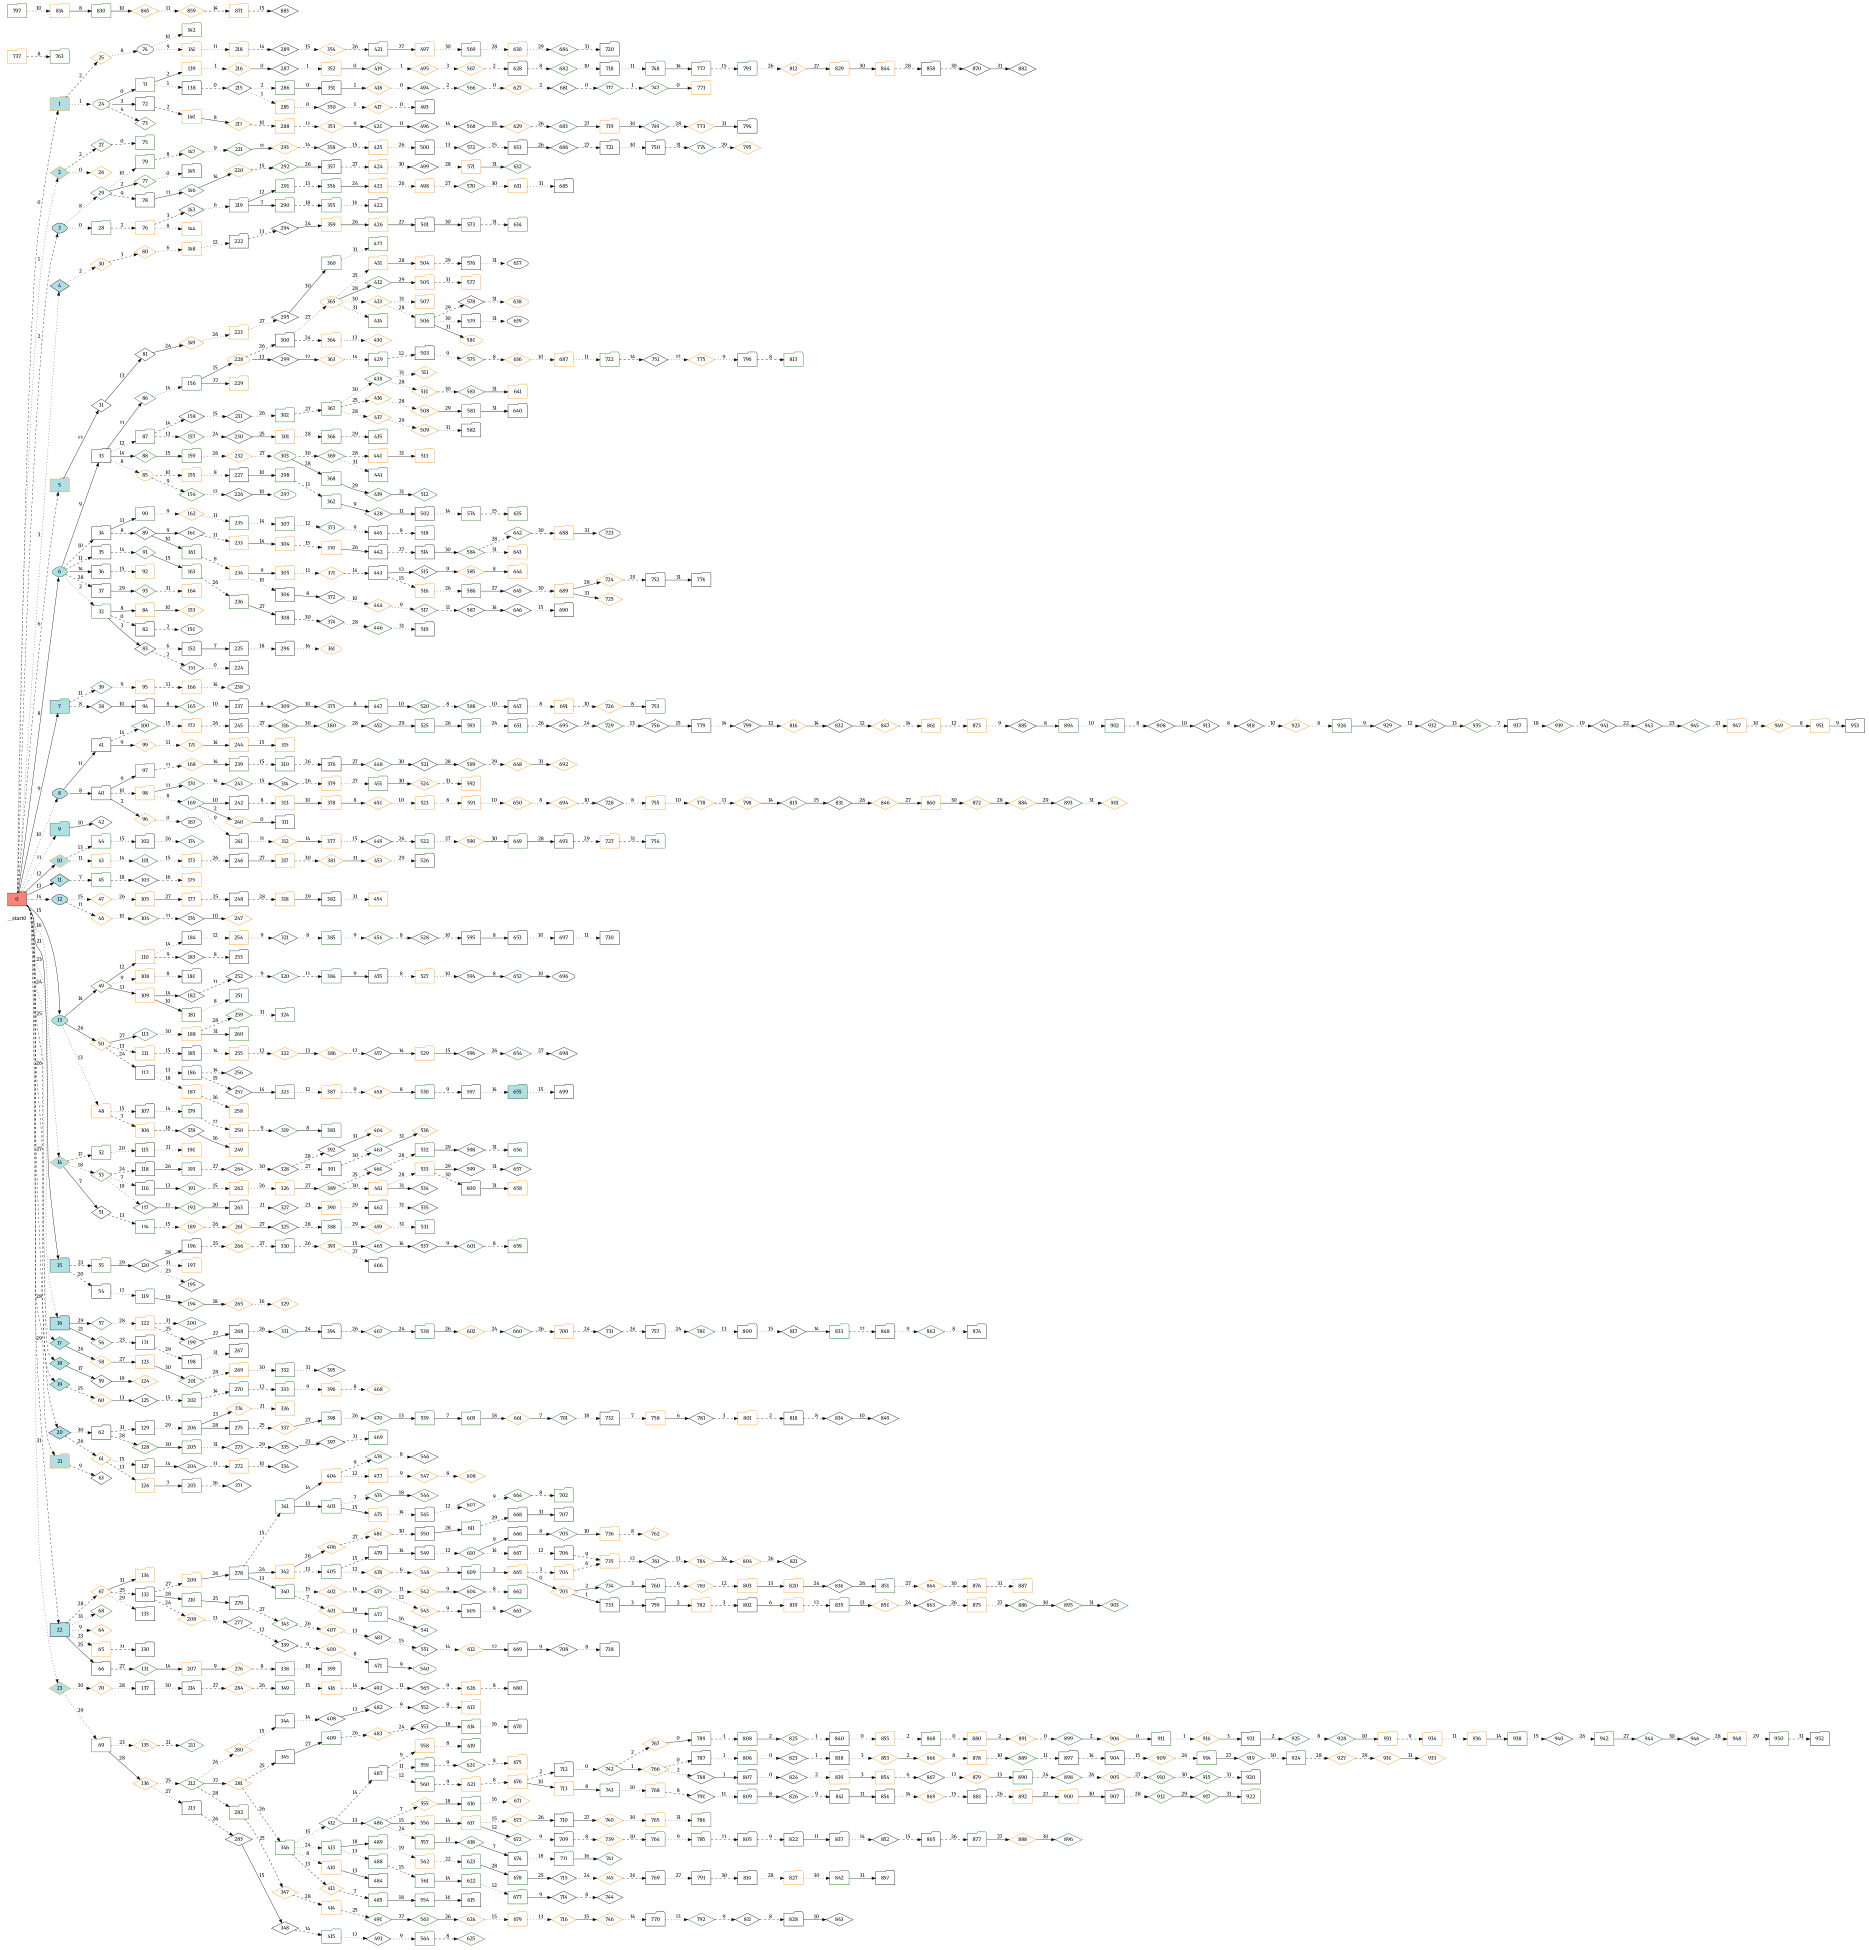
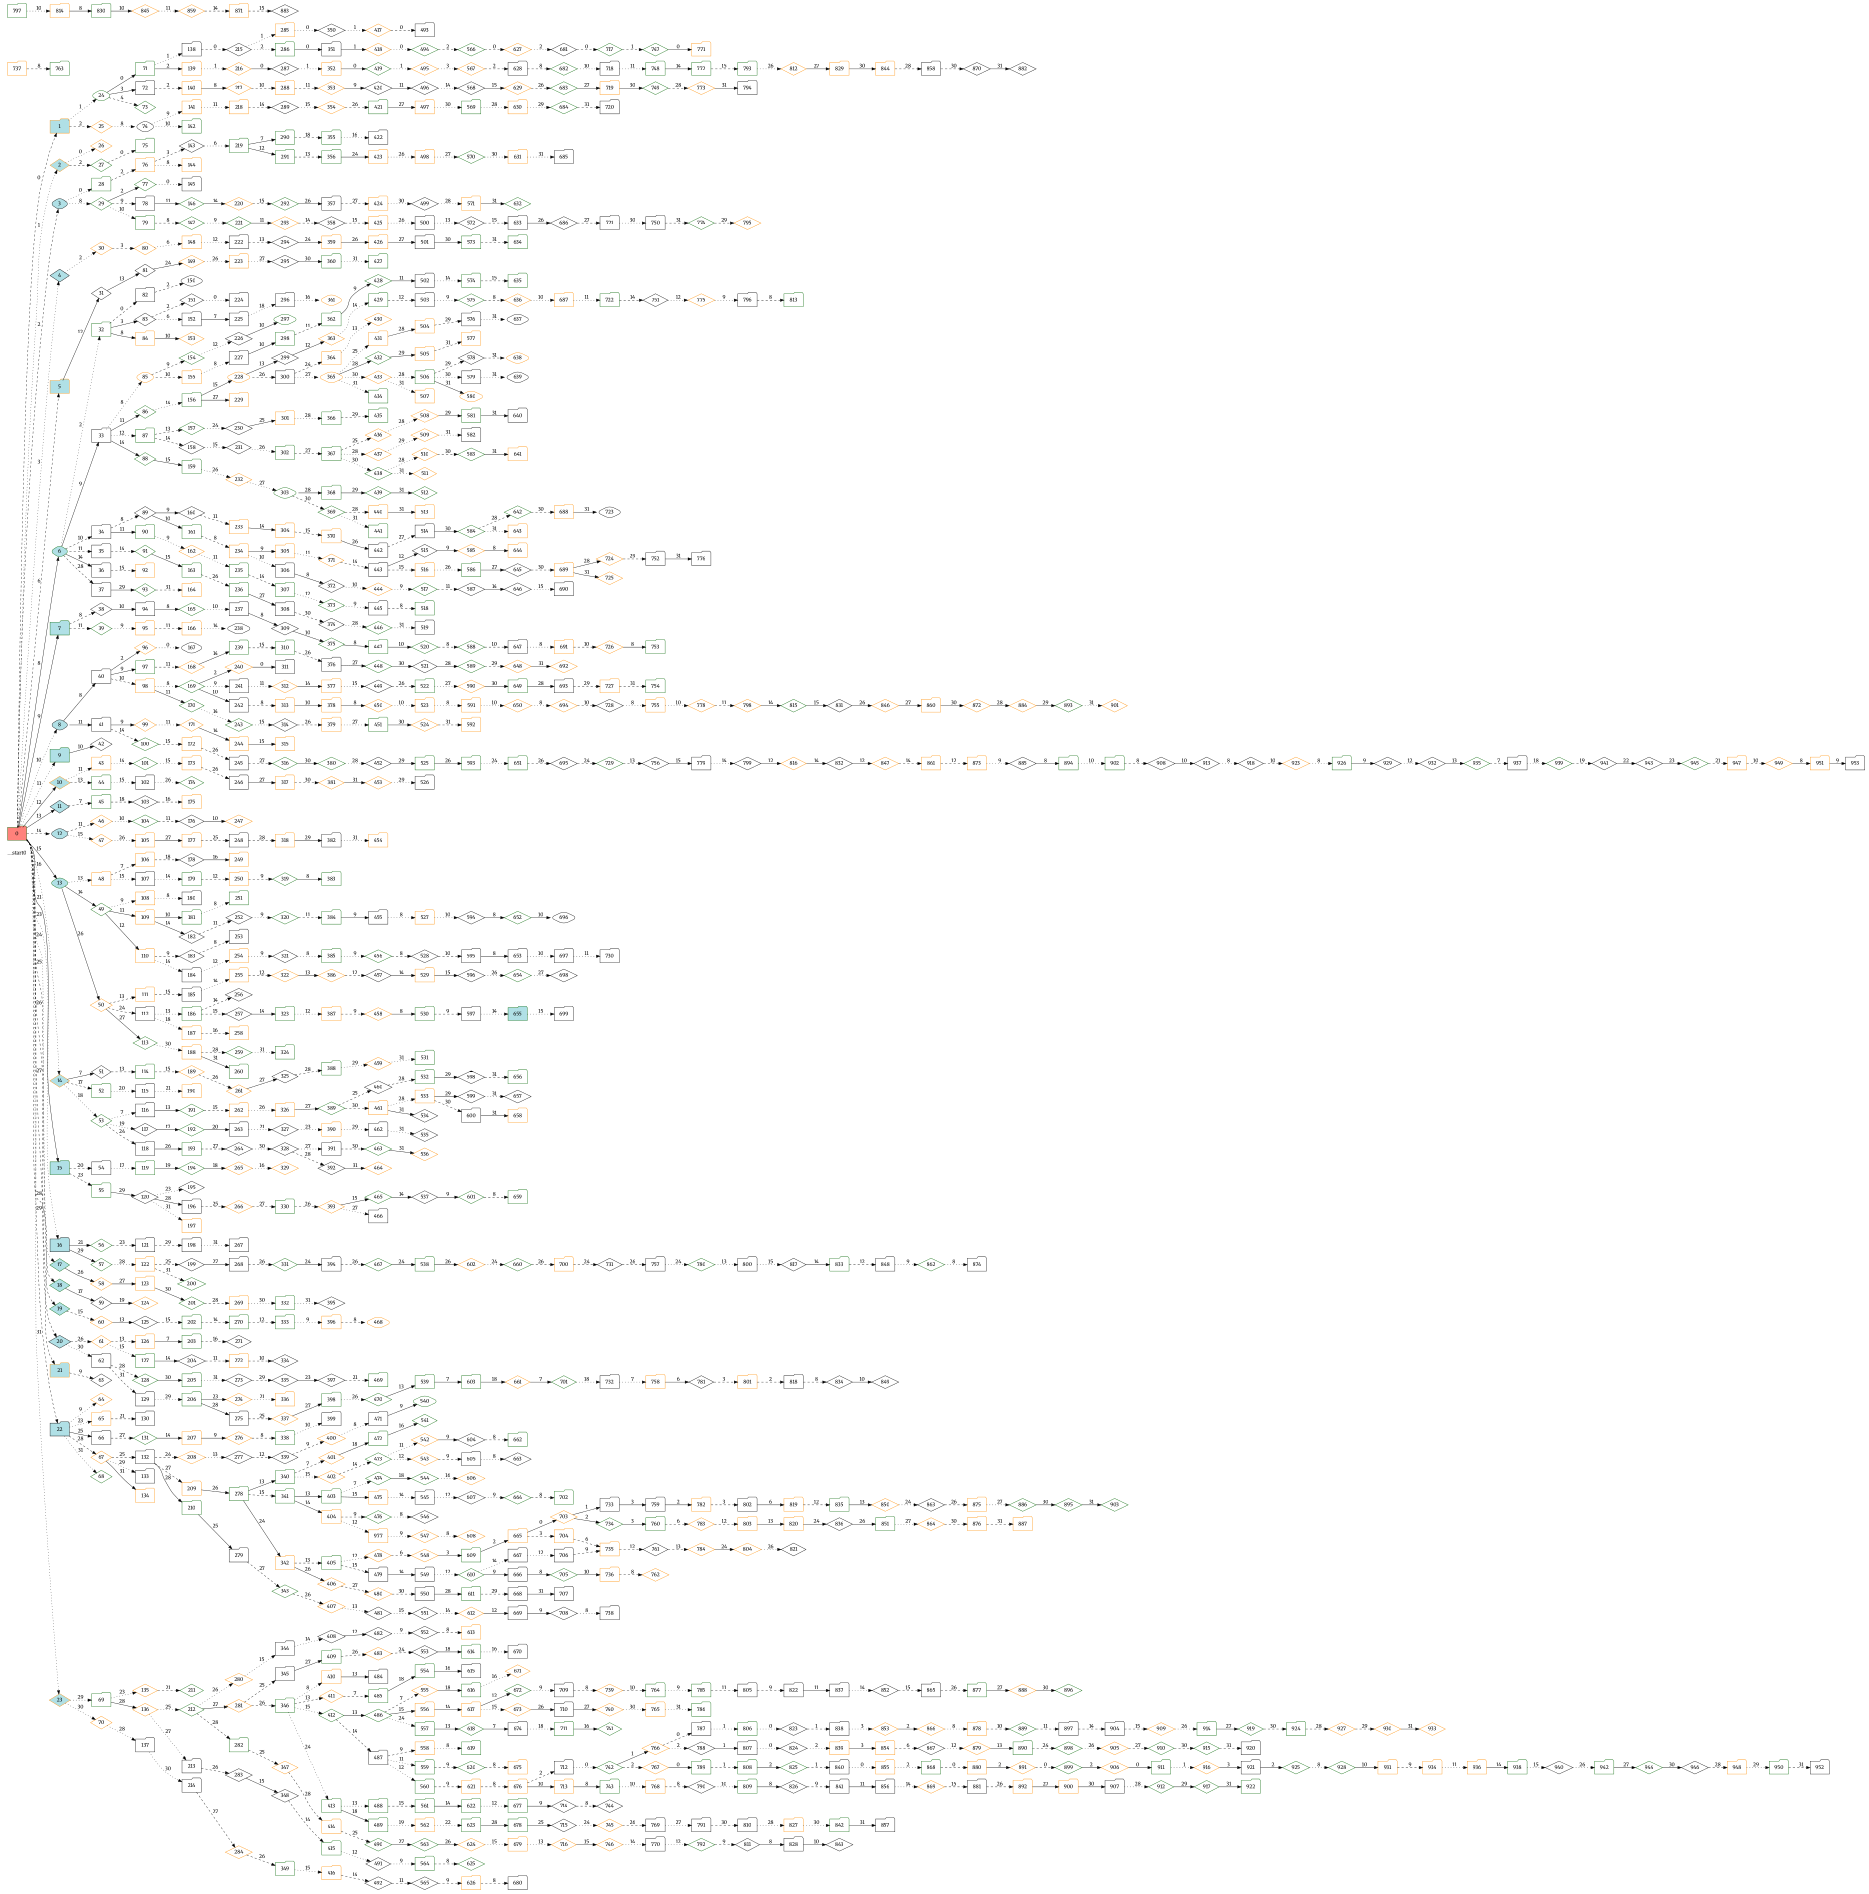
(260, 524) -> (260, 580)
(378, 1476) -> (378, 1536)
none -> (471, 1478)
(770, 1920) -> (770, 1845)
